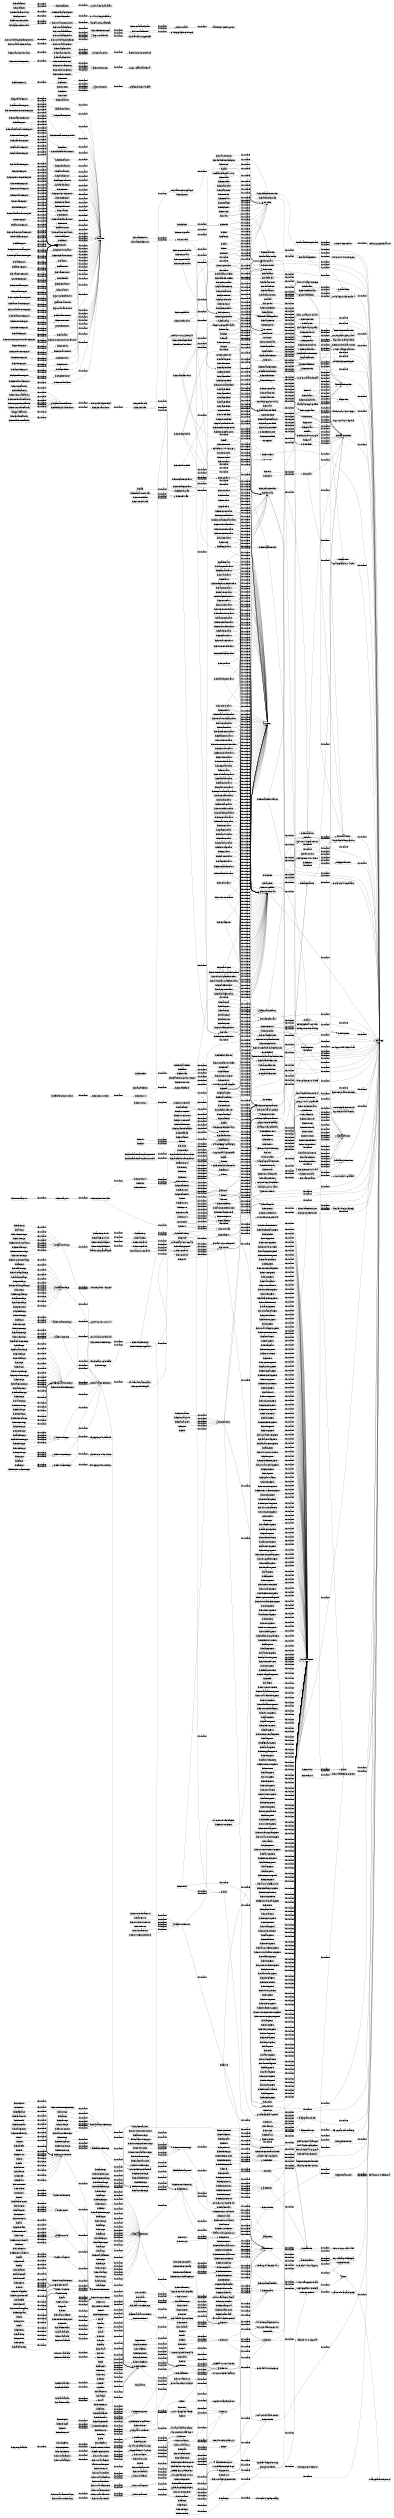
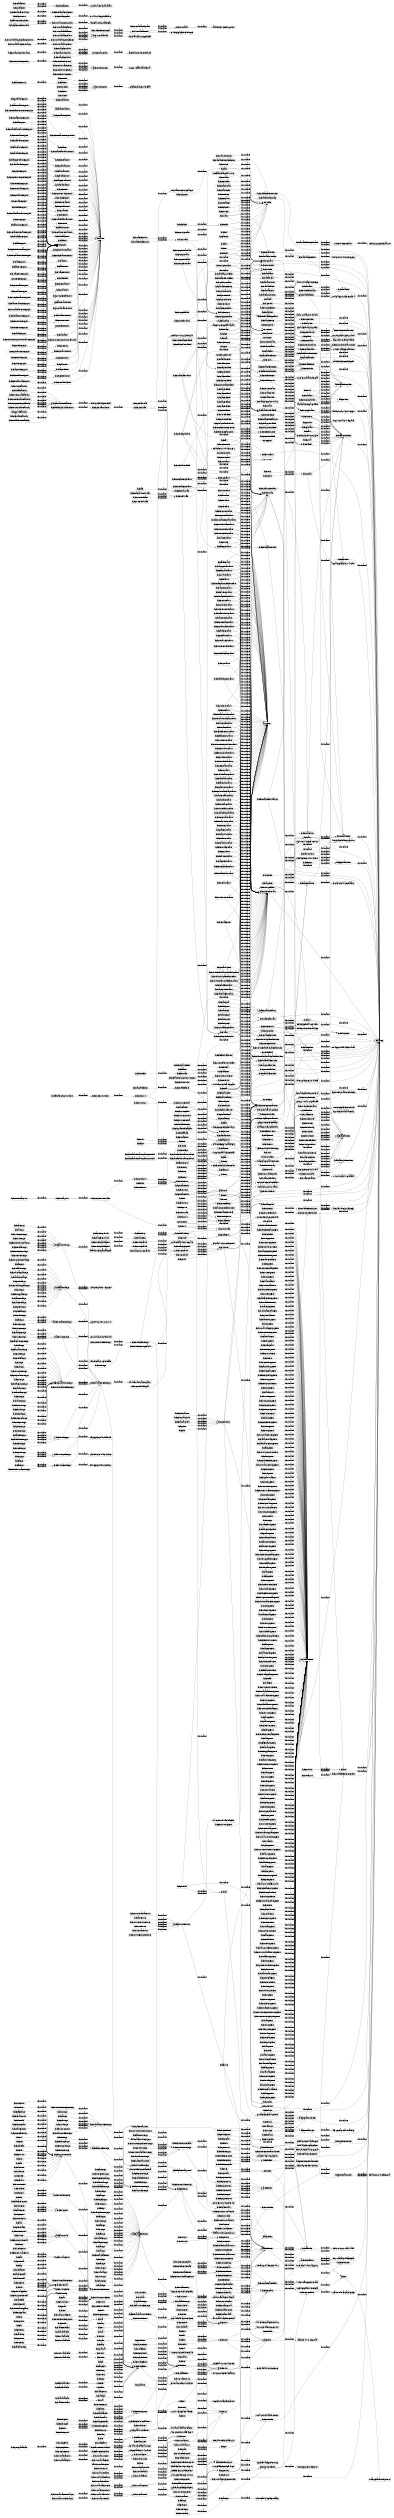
none -> (19, 160)
(325, 366) -> none
(250, 1618) -> (248, 1288)
none -> (182, 2143)
